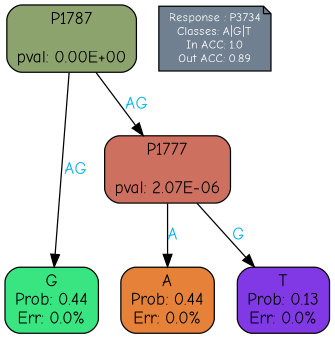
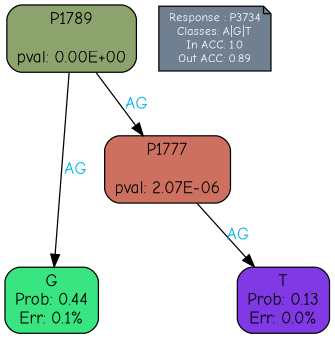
(72, 39) -> (72, 39)
(239, 235) -> (239, 235)
(52, 300) -> (52, 300)
(168, 300) -> none
